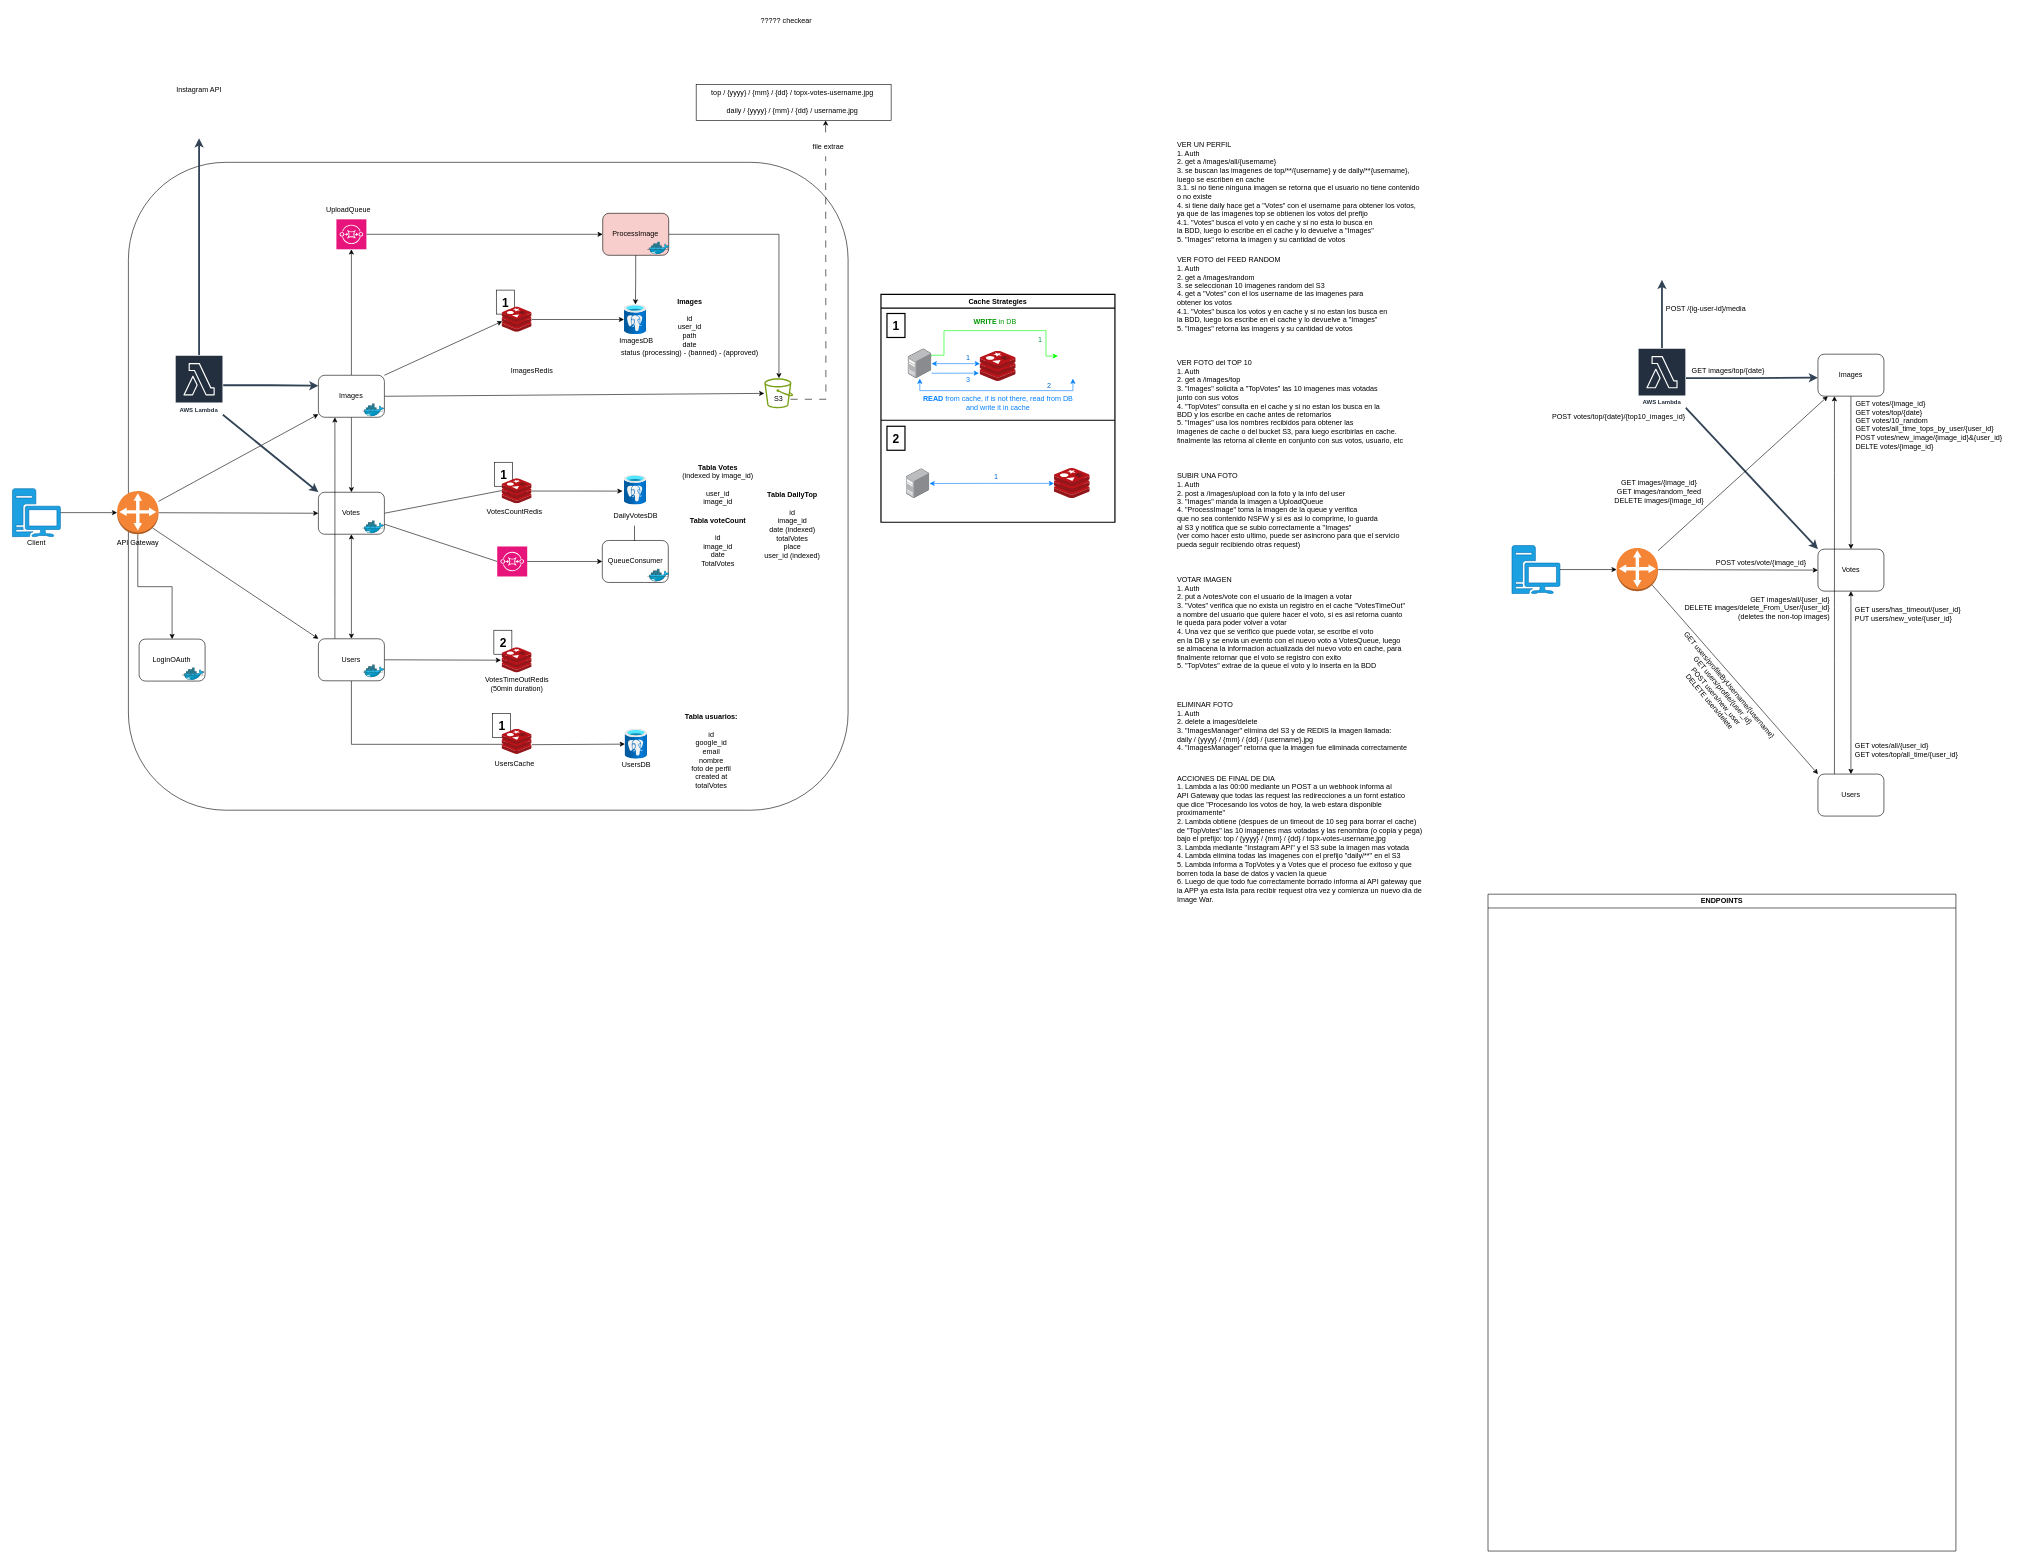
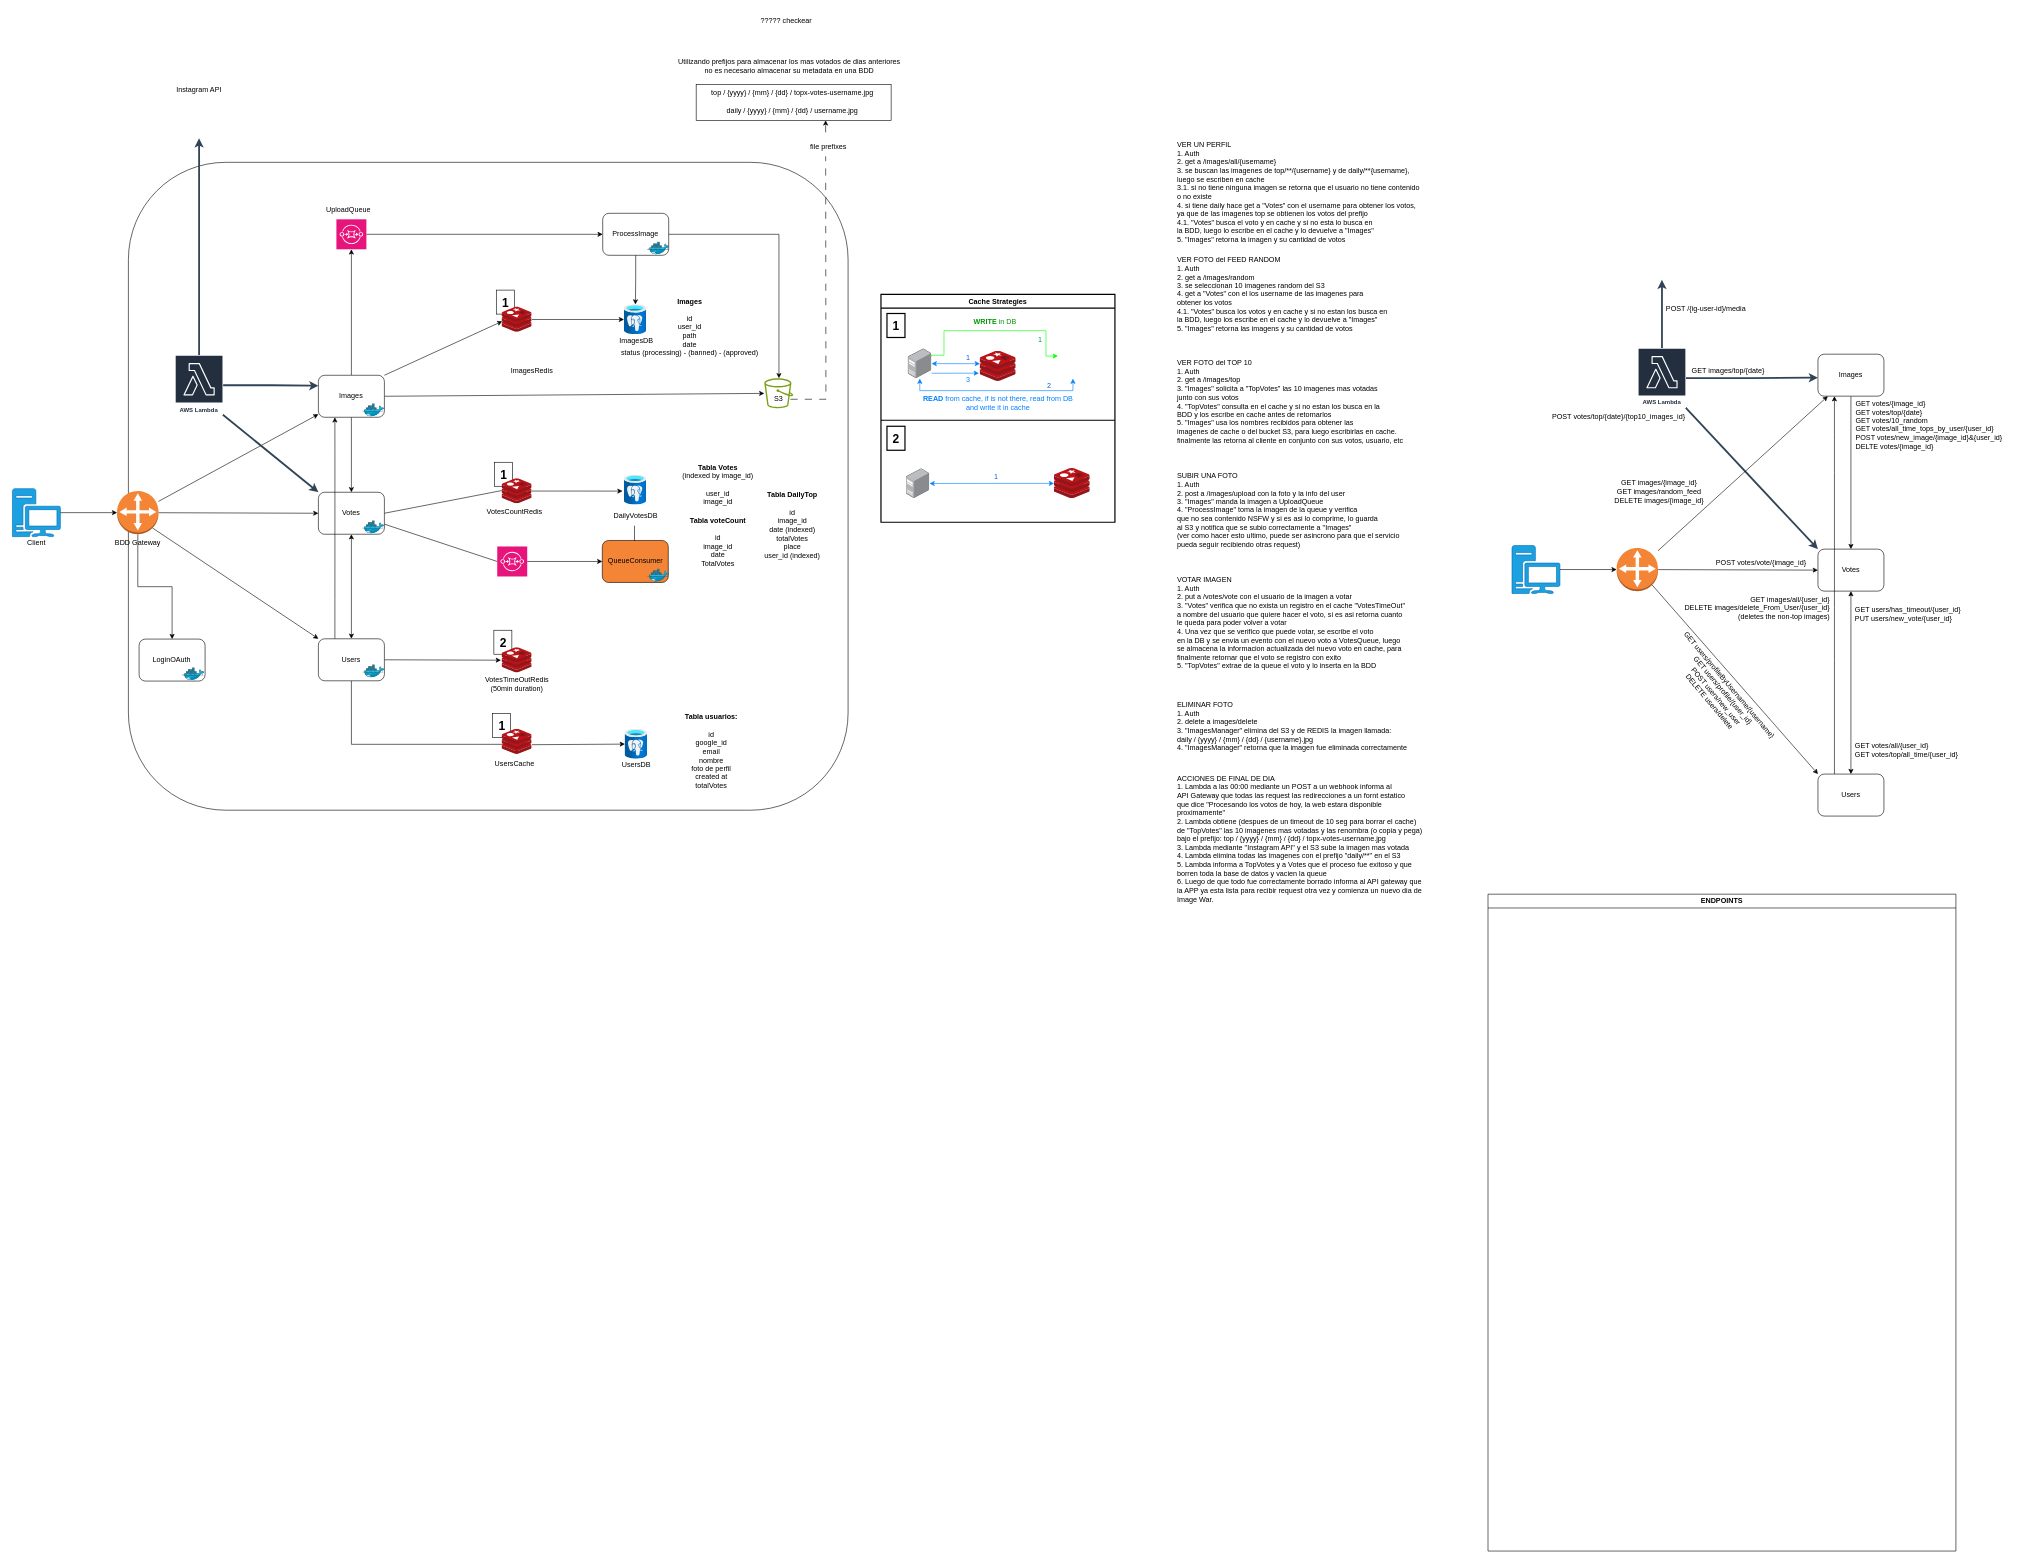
none -> (789, 66)
(829, 147) -> (829, 147)
(636, 234) -> (636, 234)
(138, 543) -> (138, 543)
(635, 562) -> (635, 562)
